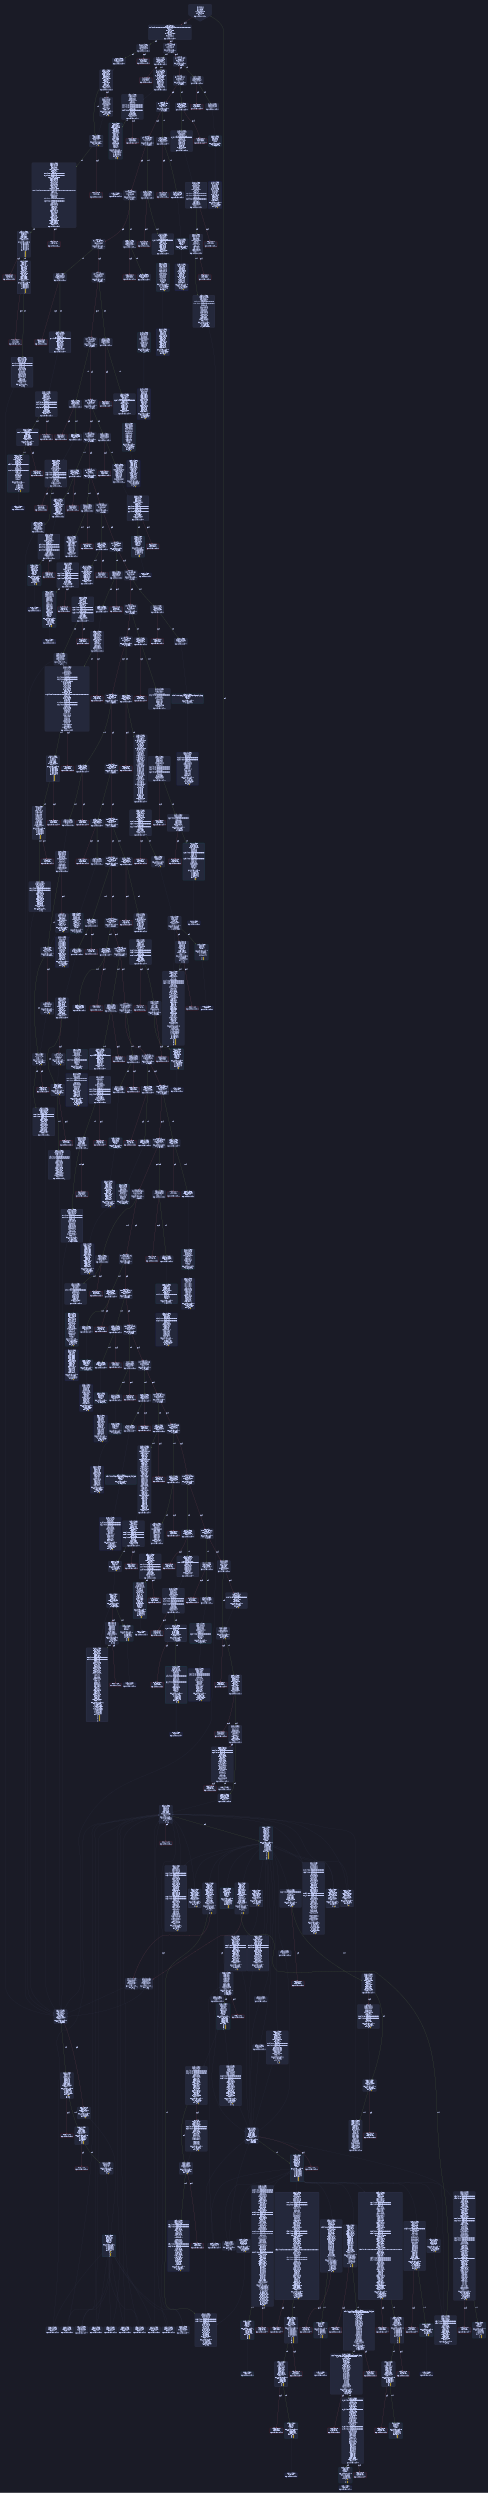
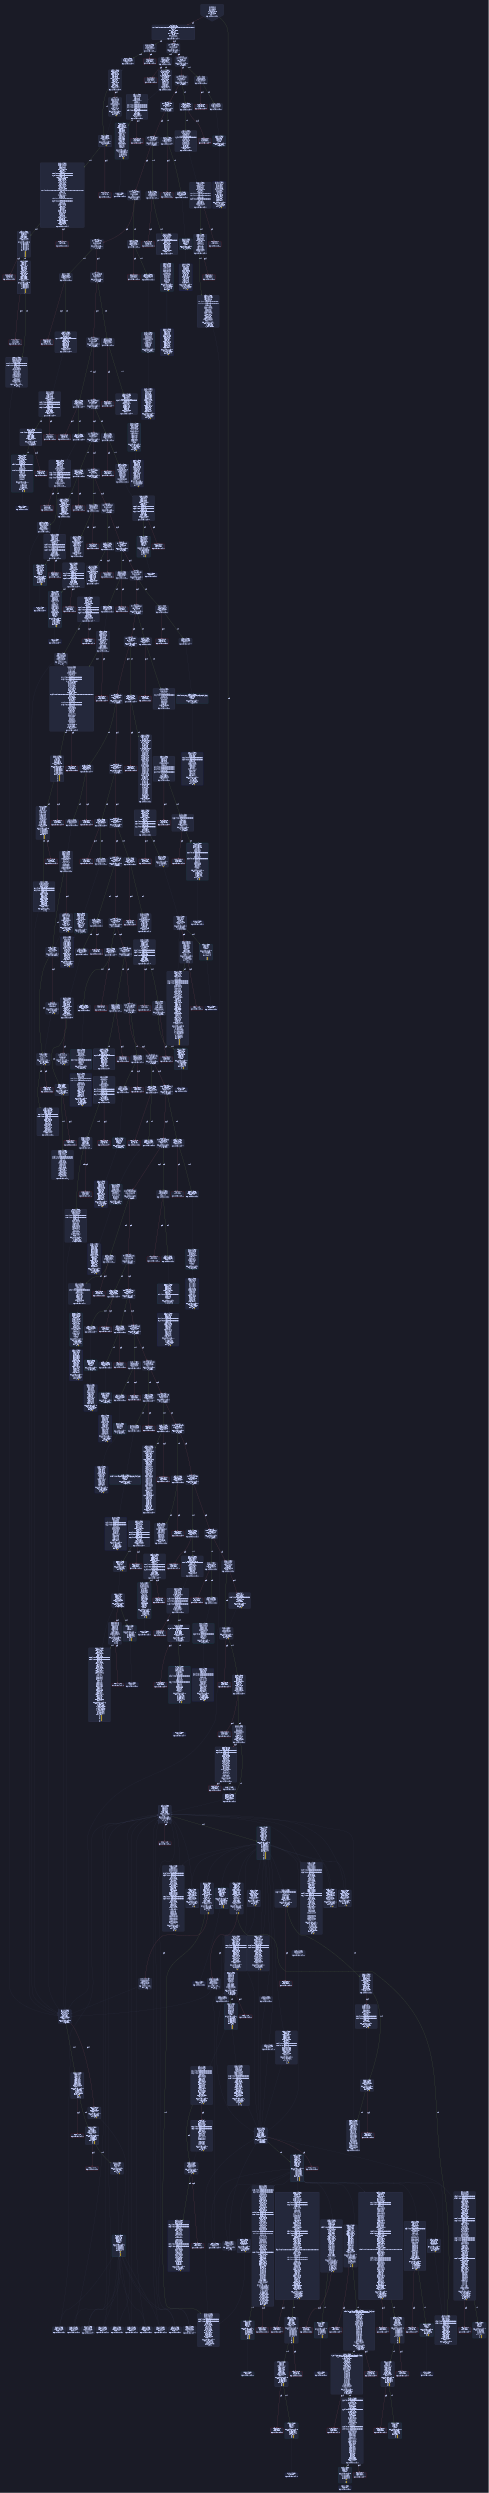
none -> (199, 1984)
